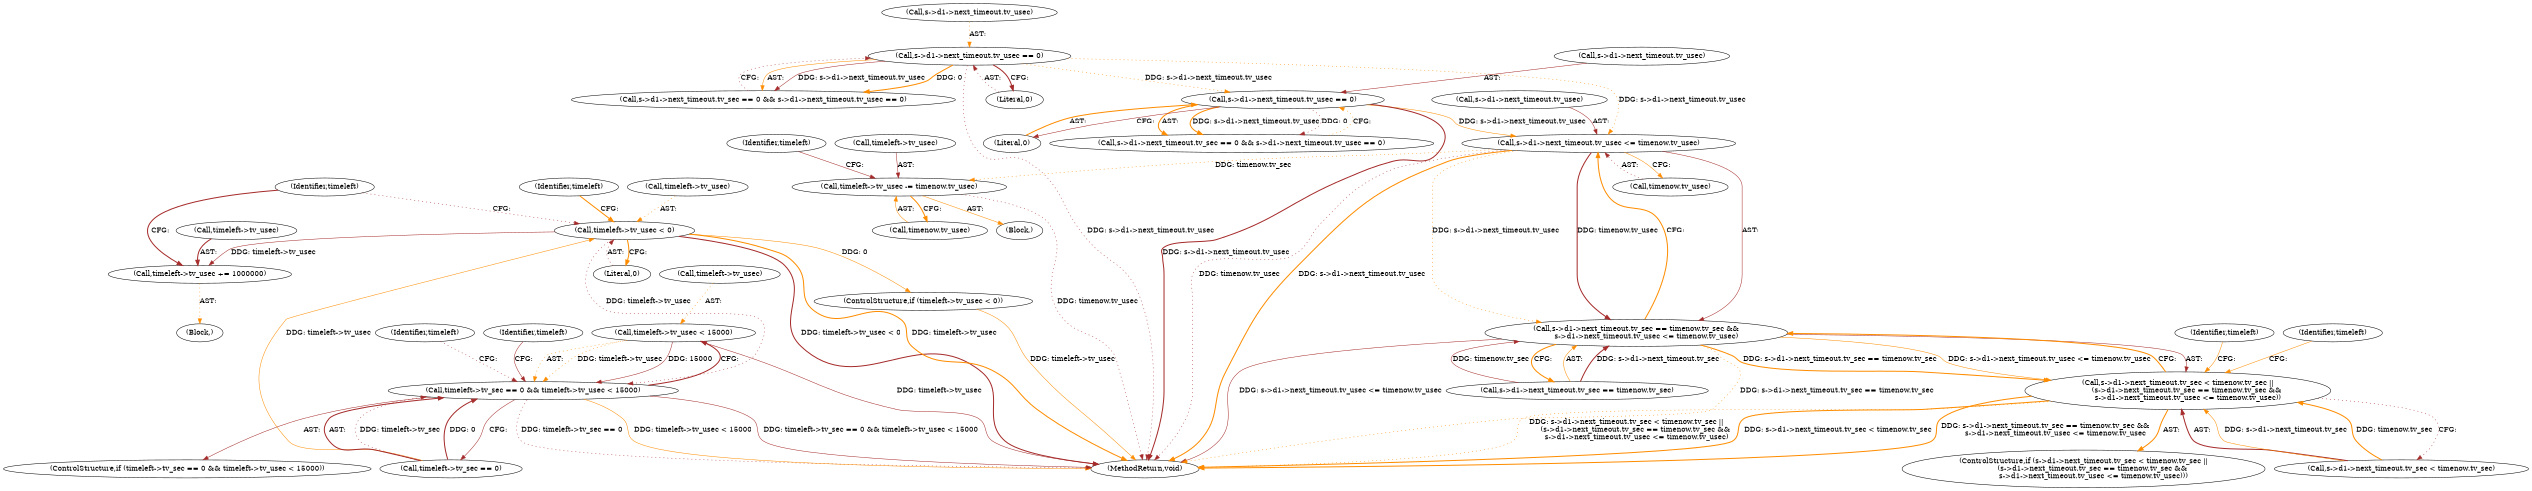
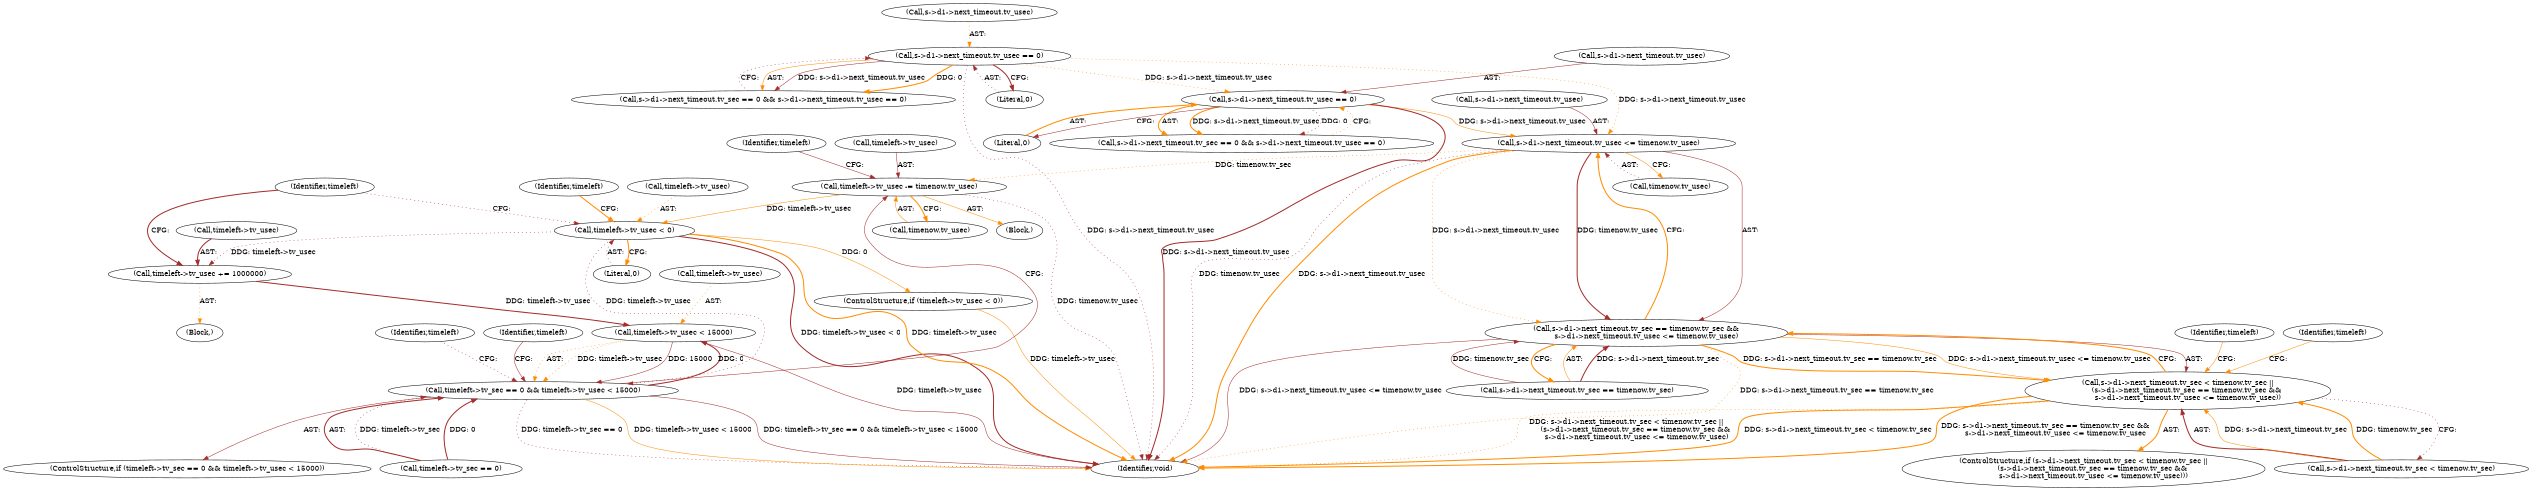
(381, 236) -> (381, 236)
none -> (440, 303)
(305, 314) -> (754, 207)
(731, 359) -> (731, 359)
(485, 424) -> (961, 353)
(1145, 469) -> (1145, 469)
